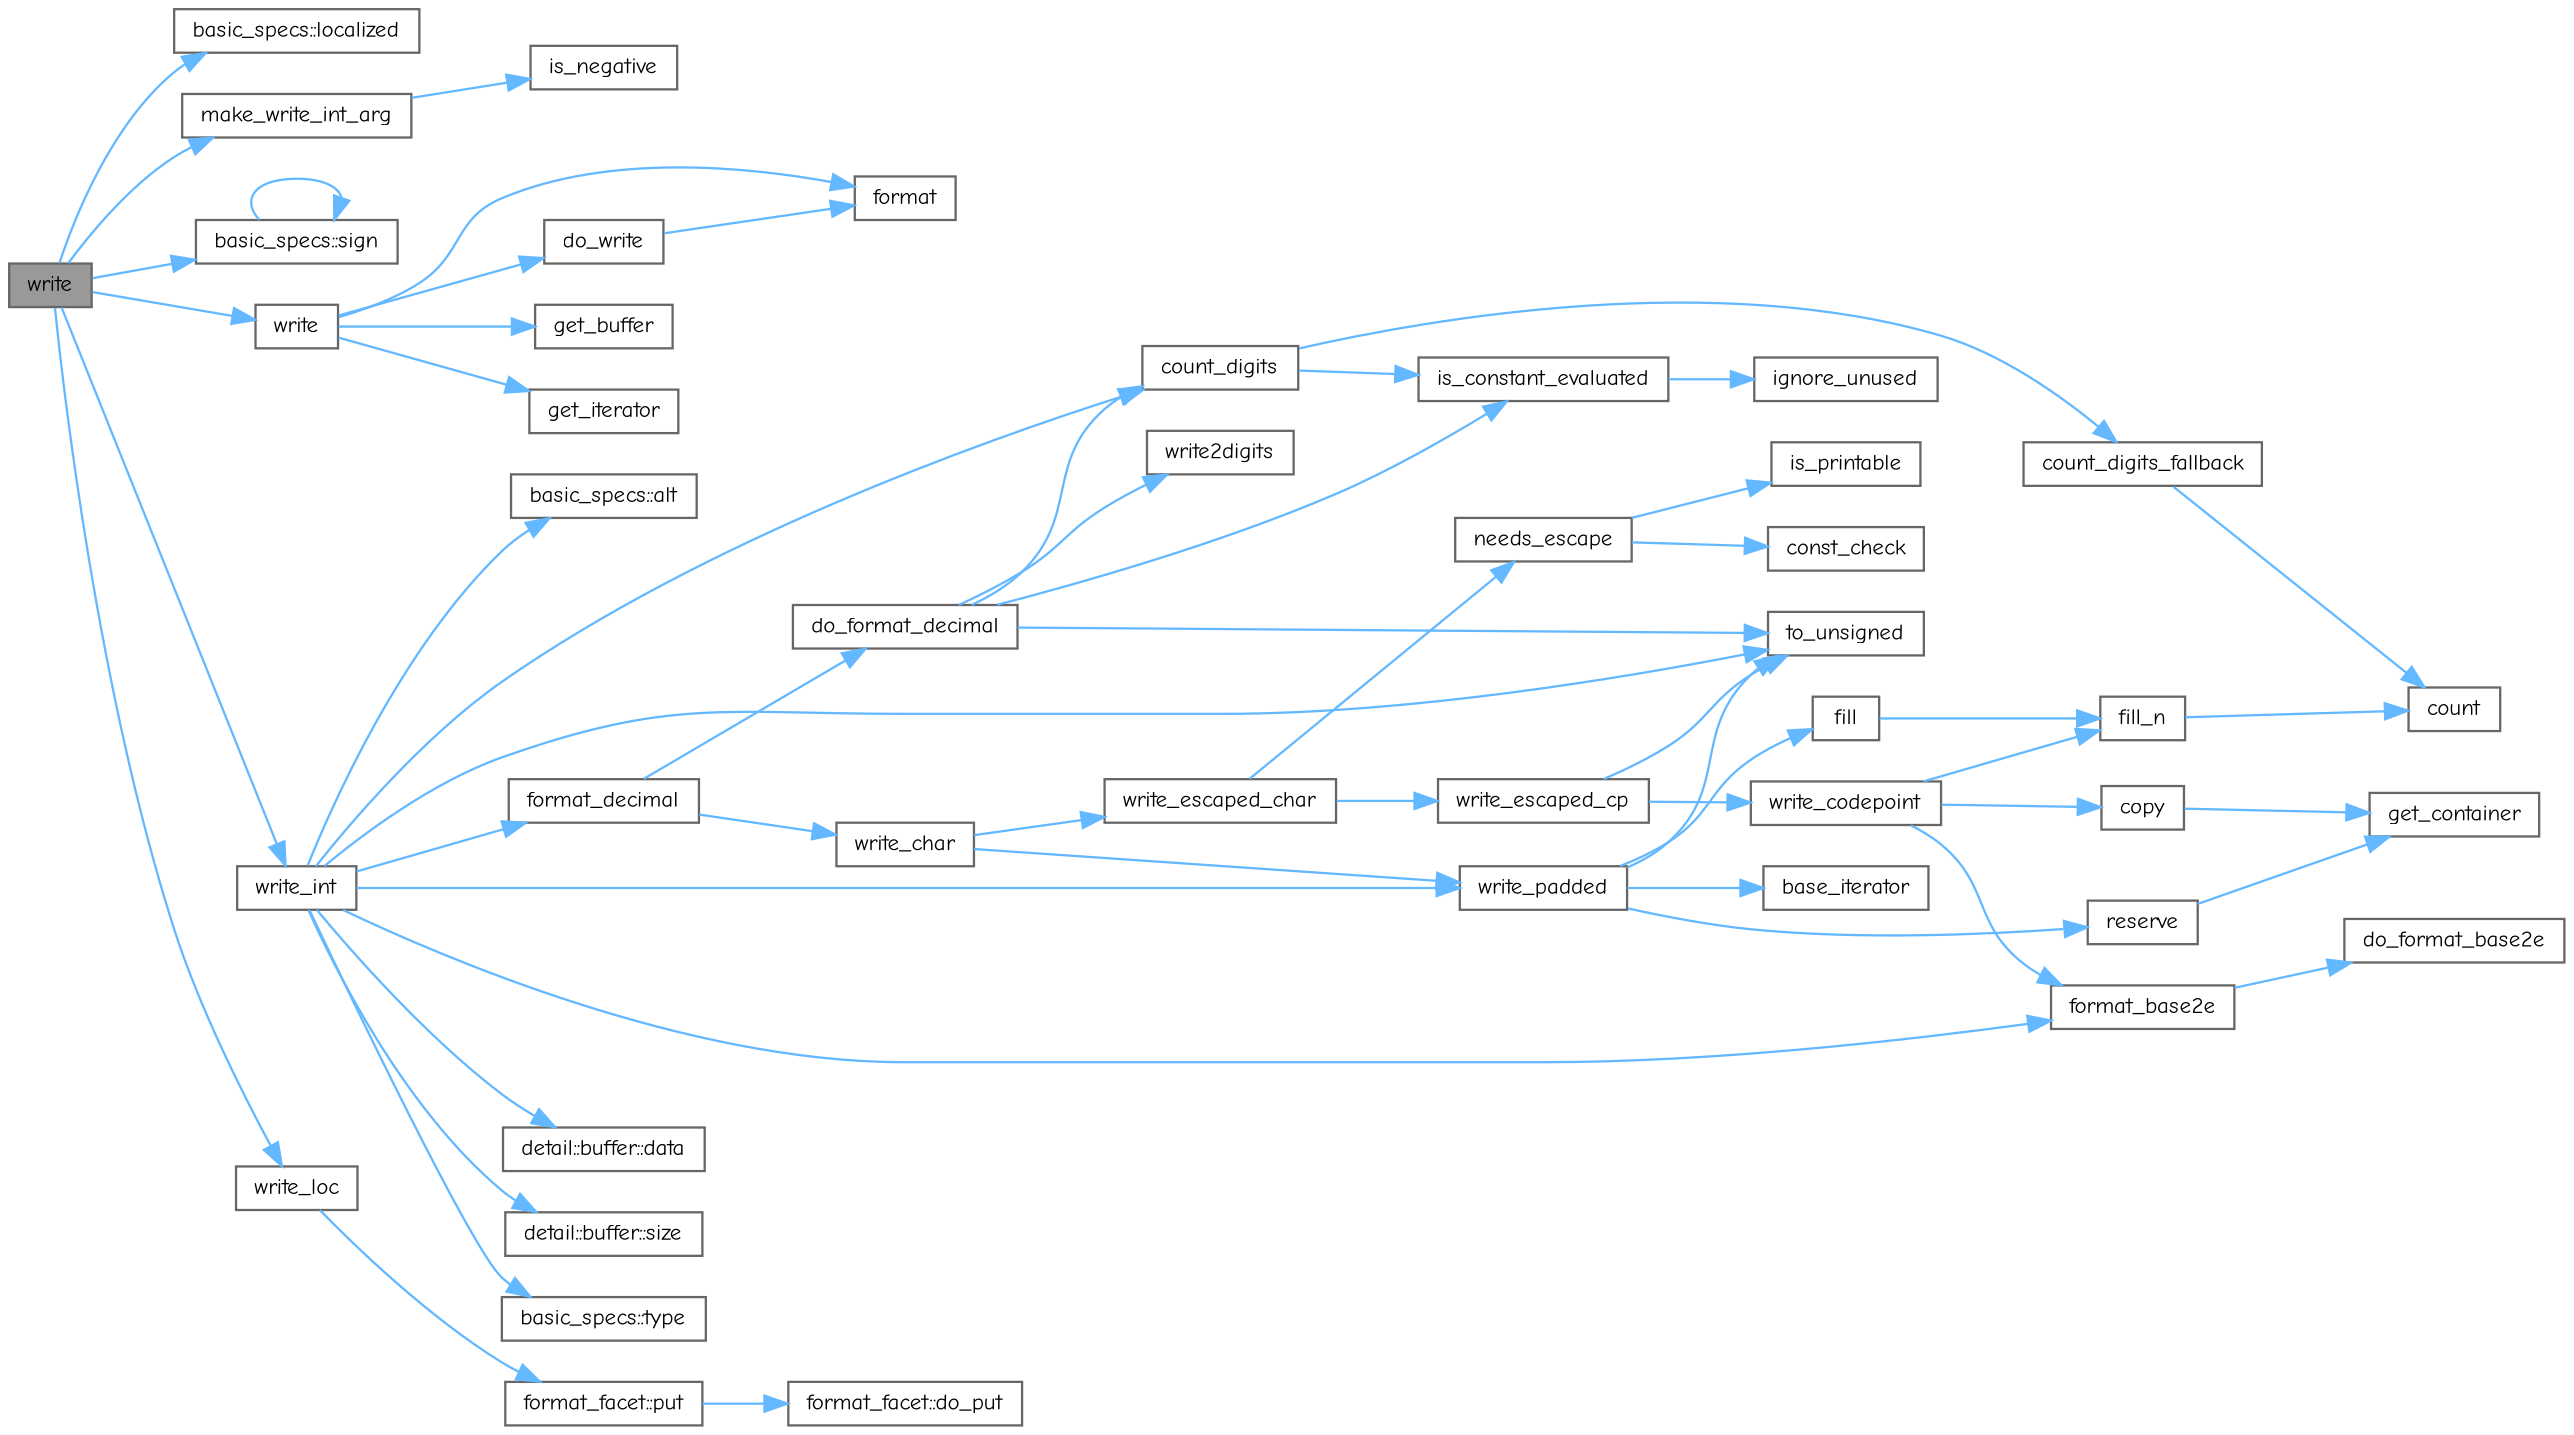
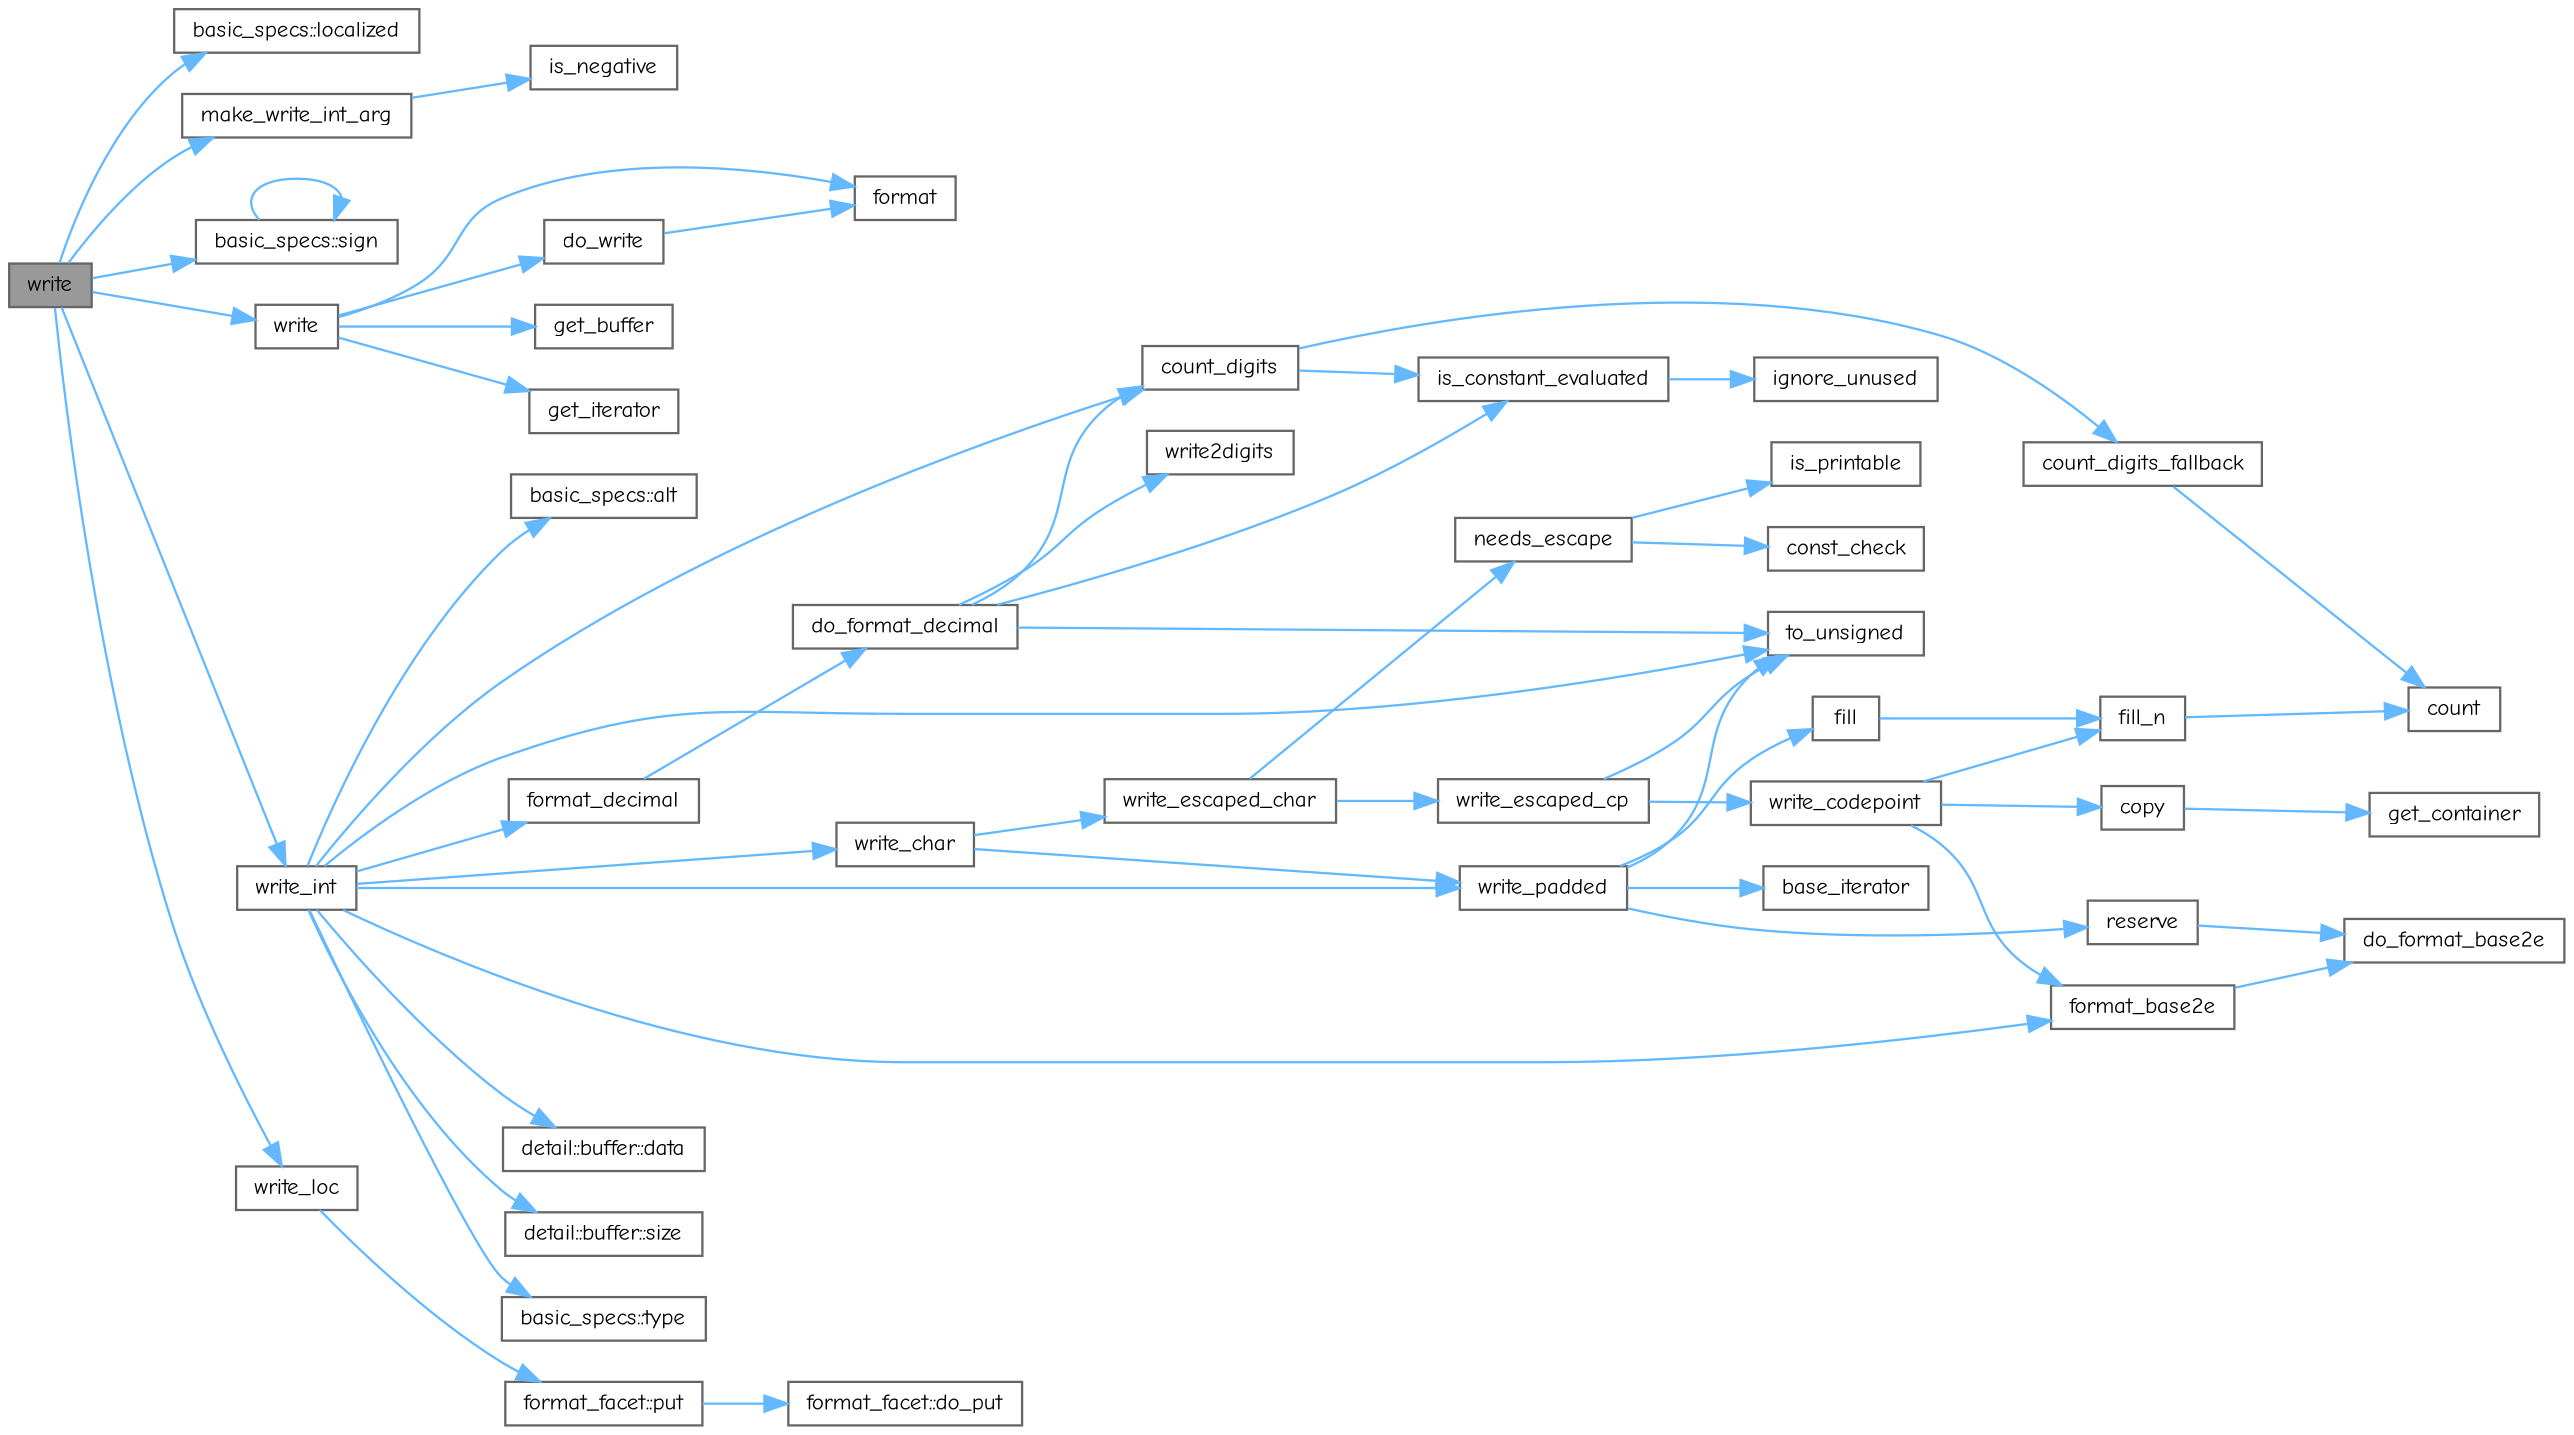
(756, 823) -> (585, 867)
(2282, 874) -> (2259, 929)
